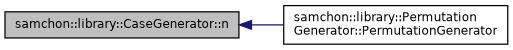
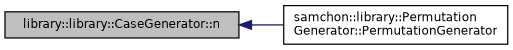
(122, 25) -> (122, 25)
